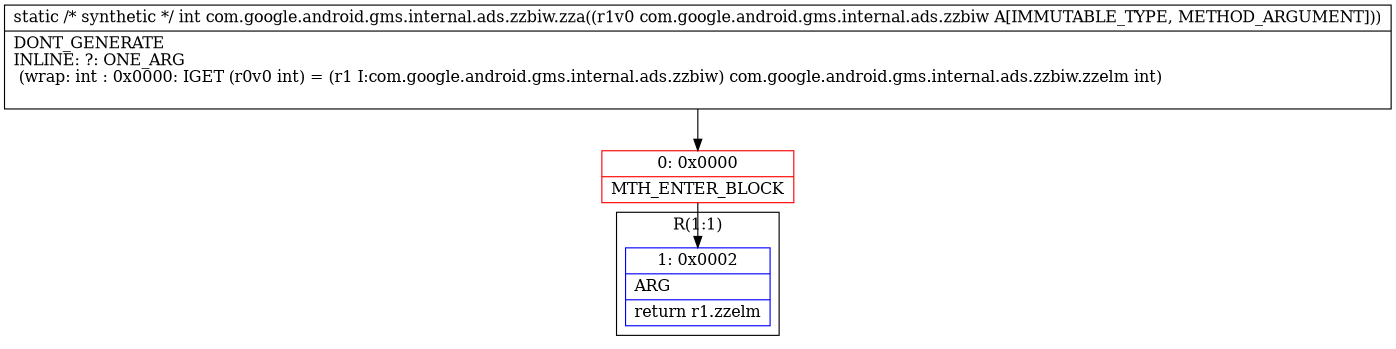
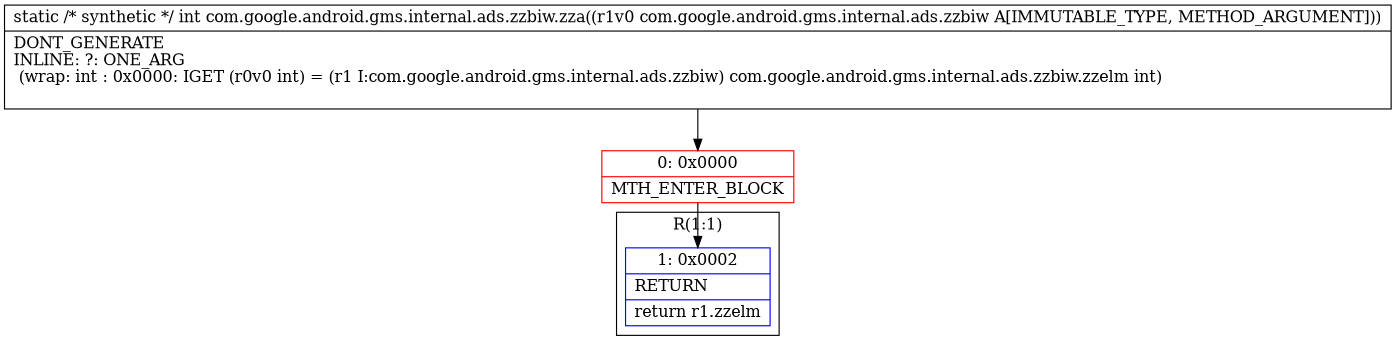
(653, 286) -> (671, 286)
